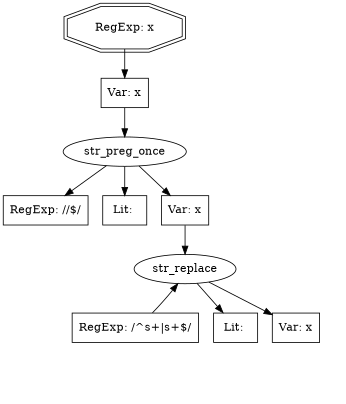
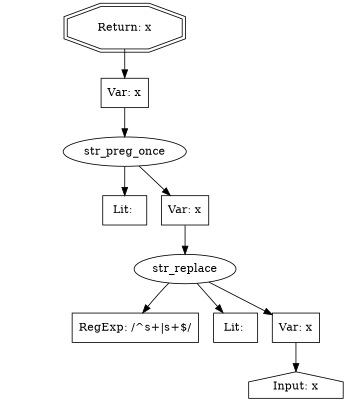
(125, 28) -> (125, 28)
(46, 210) -> none
(163, 302) -> (158, 295)
none -> (296, 386)
